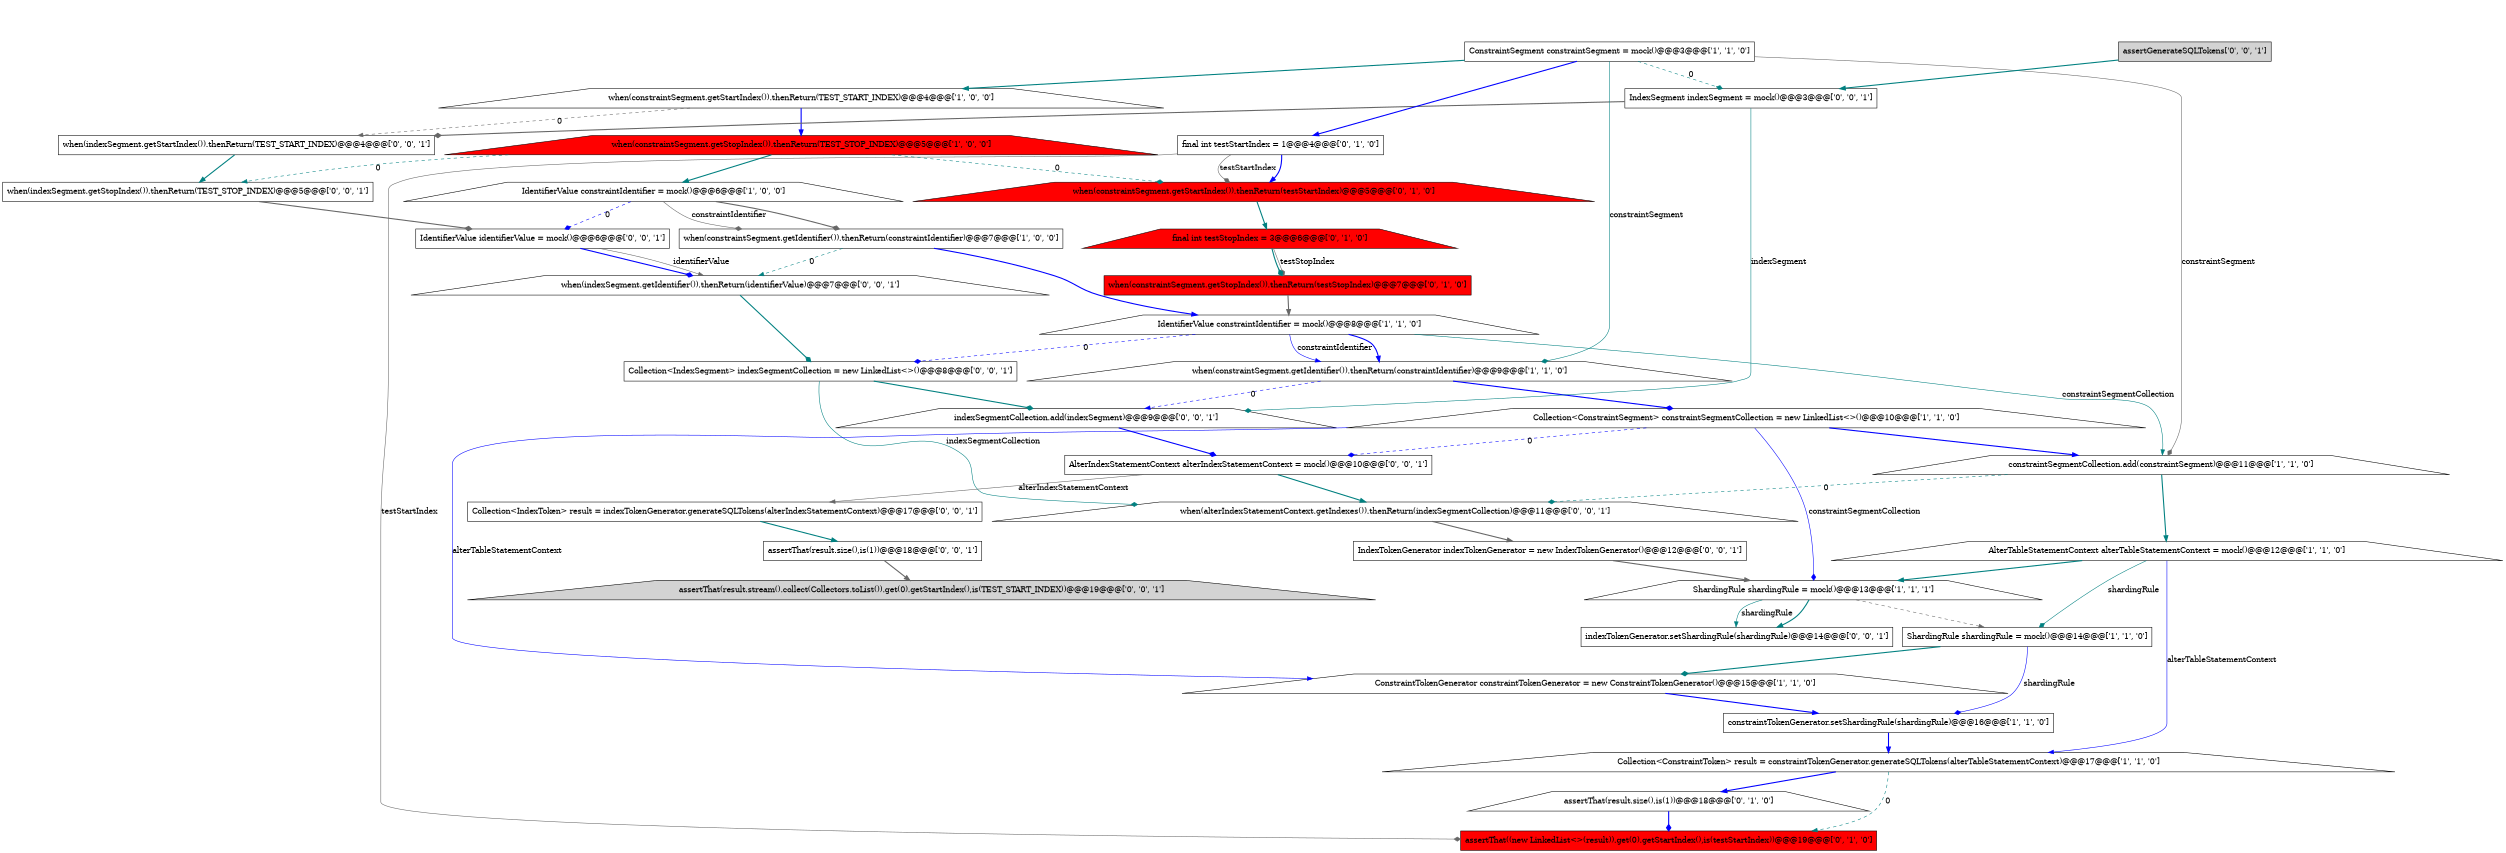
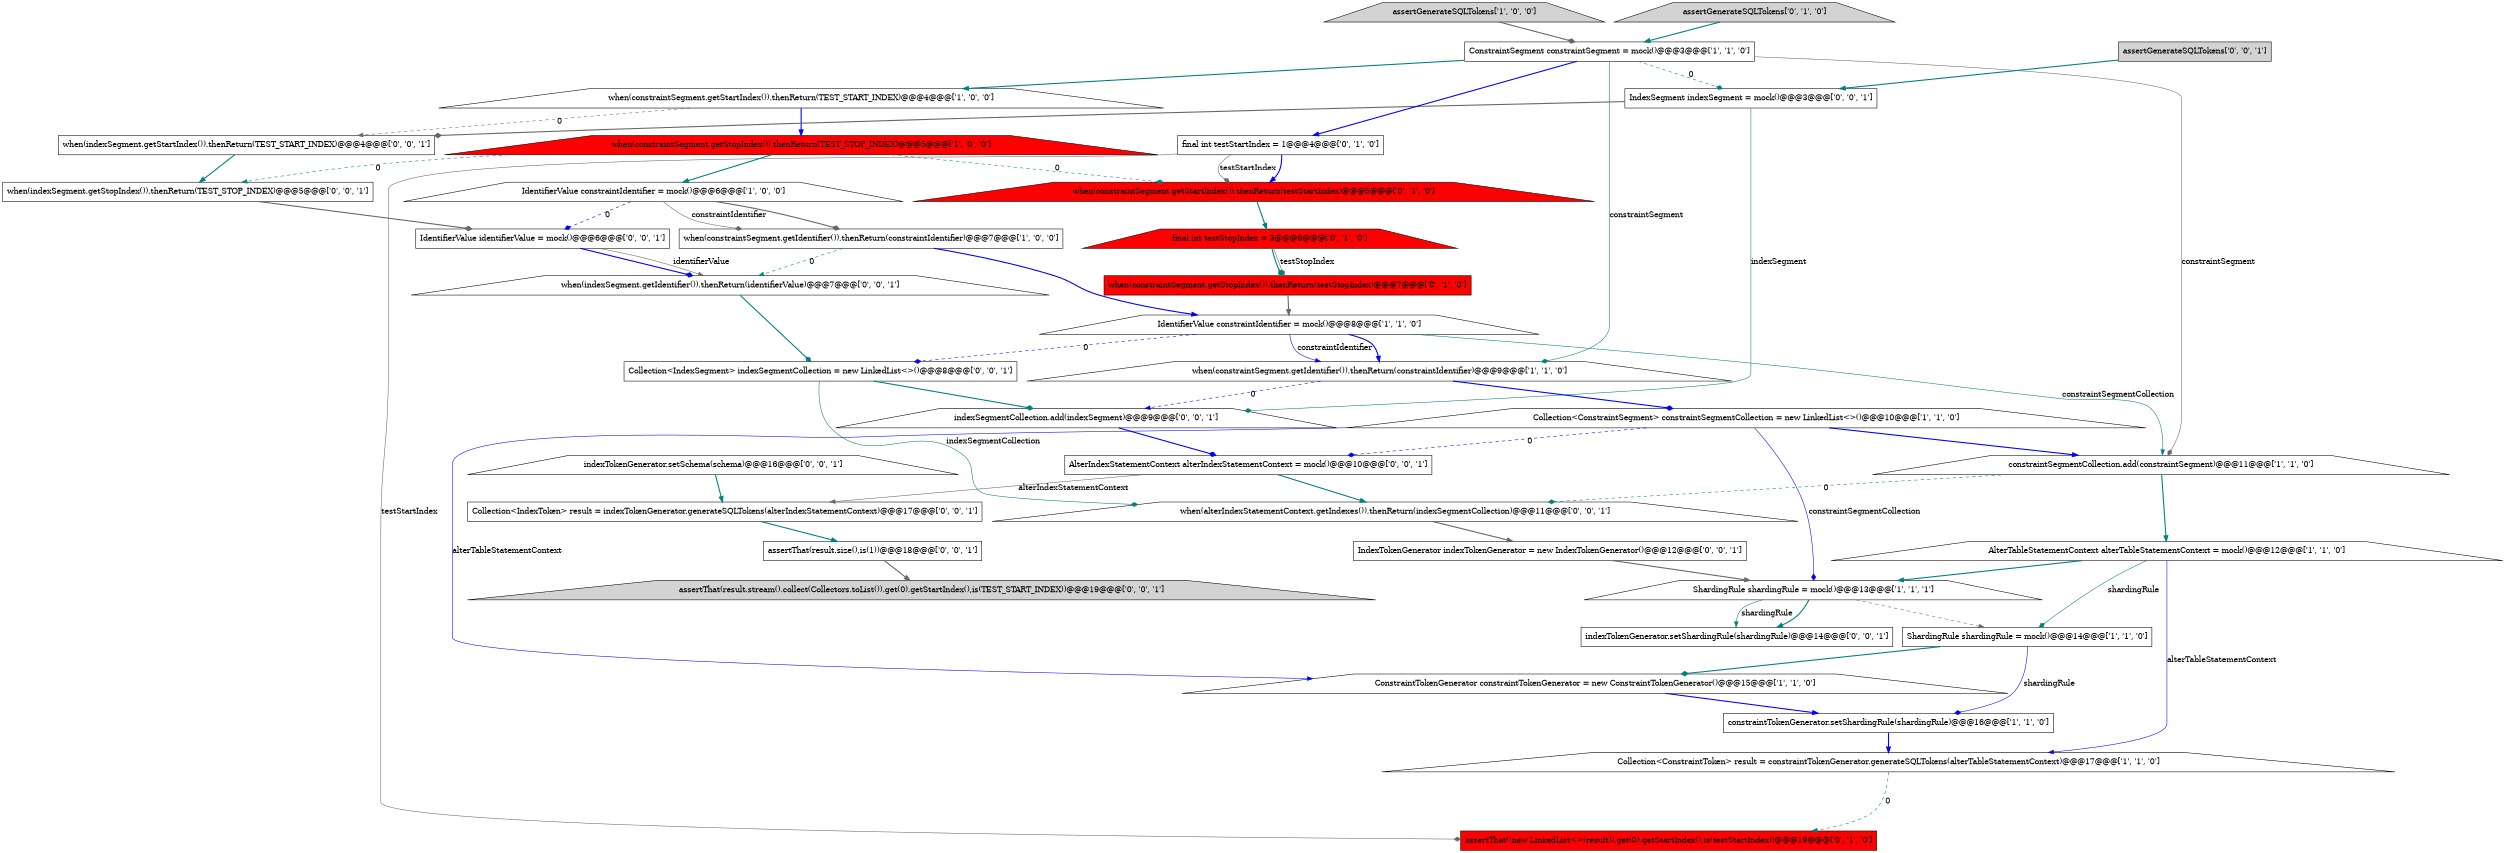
none -> (1464, 12)
none -> (1755, 12)
none -> (713, 465)
(1669, 801) -> none
